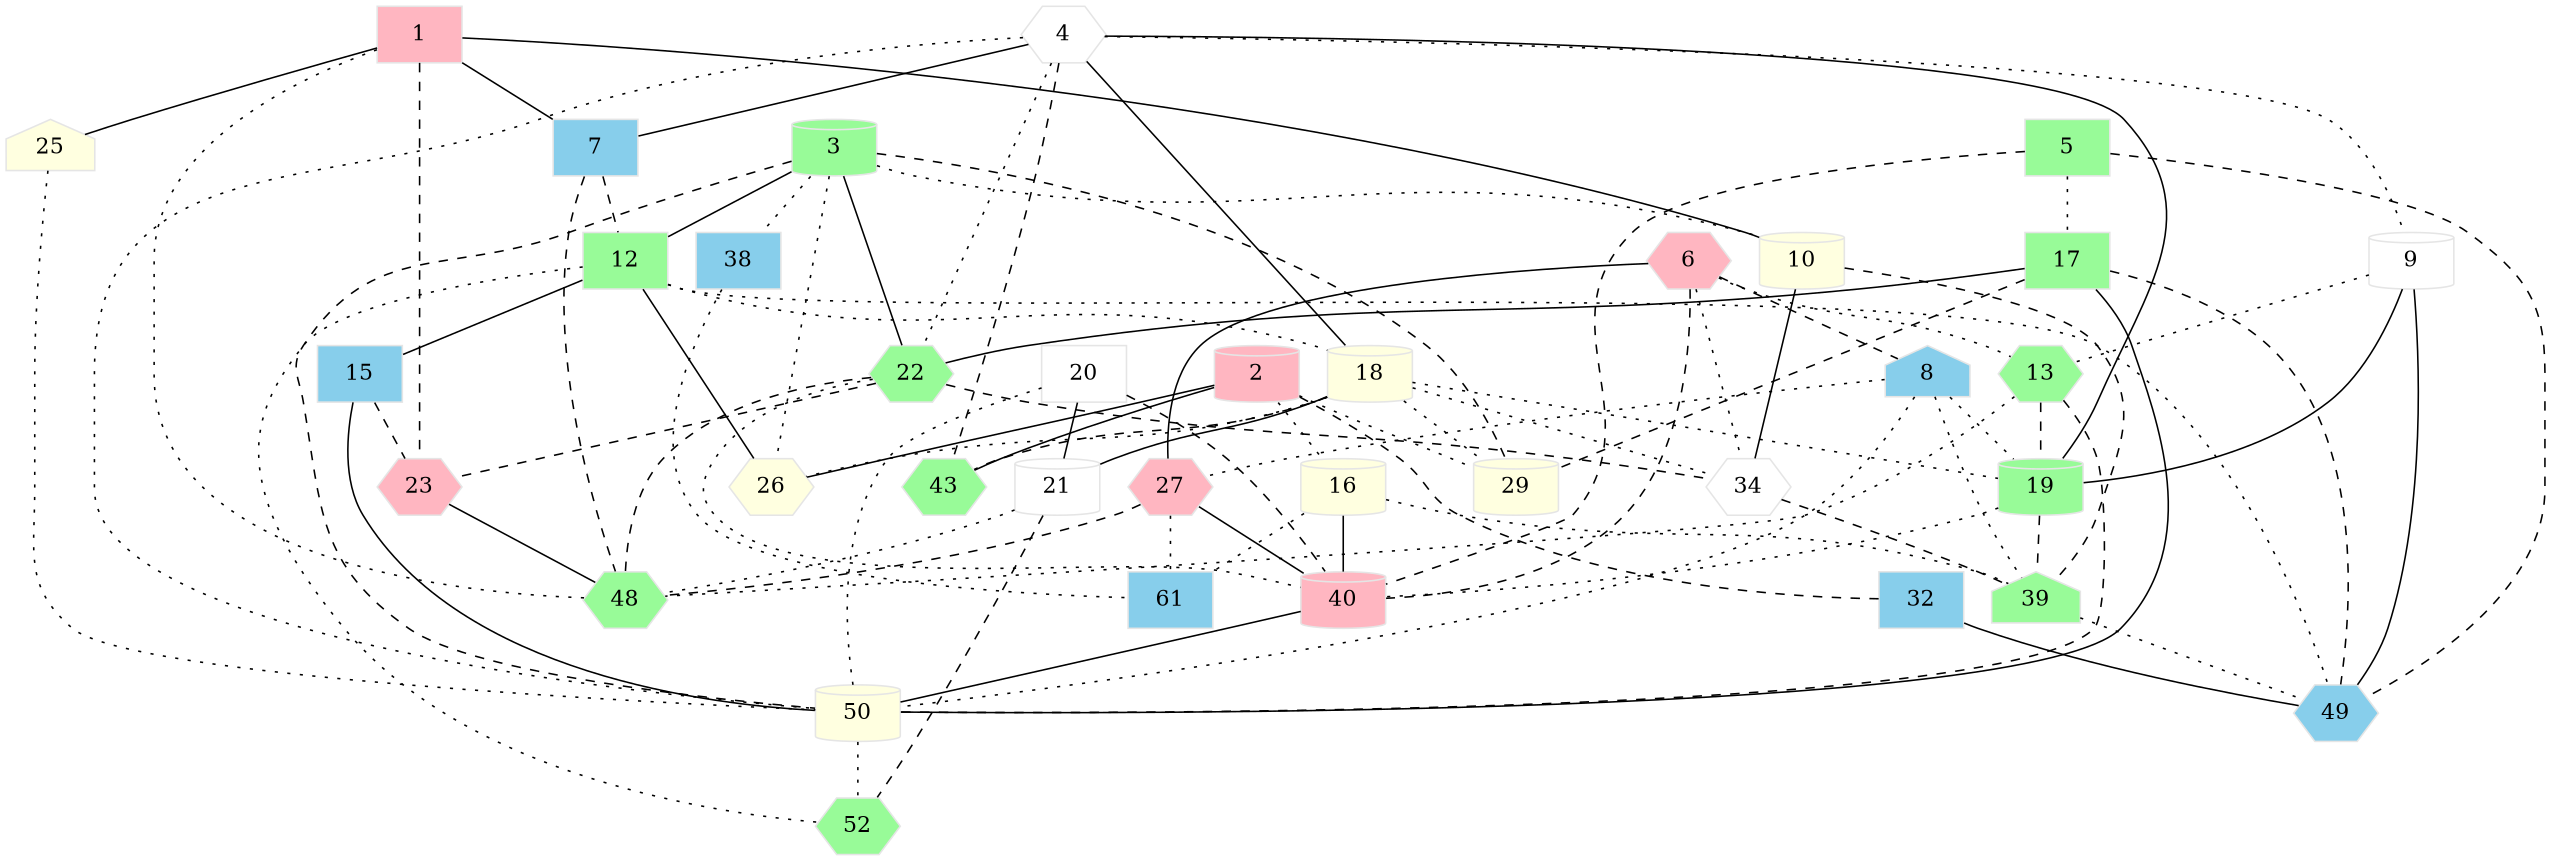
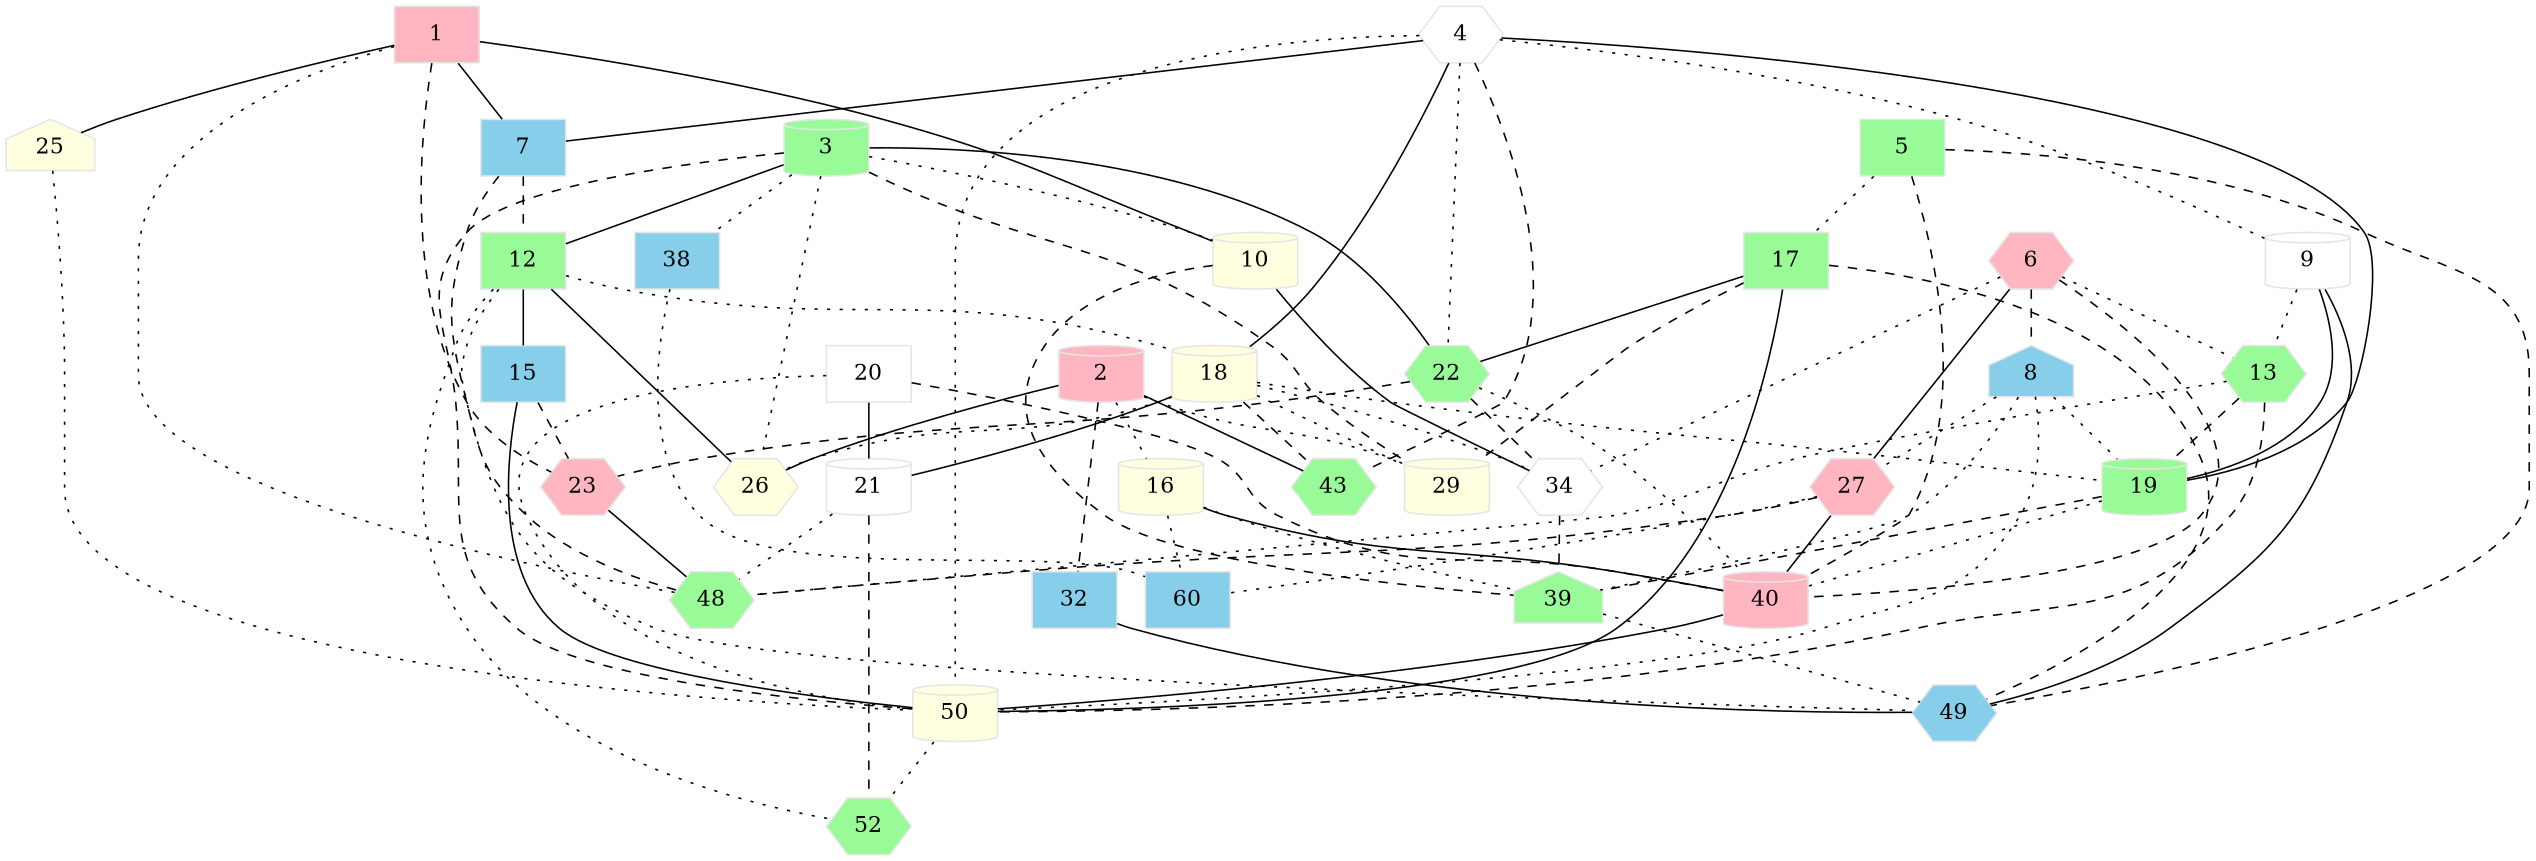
(690, 436) -> none
(1170, 600) -> (1188, 600)
